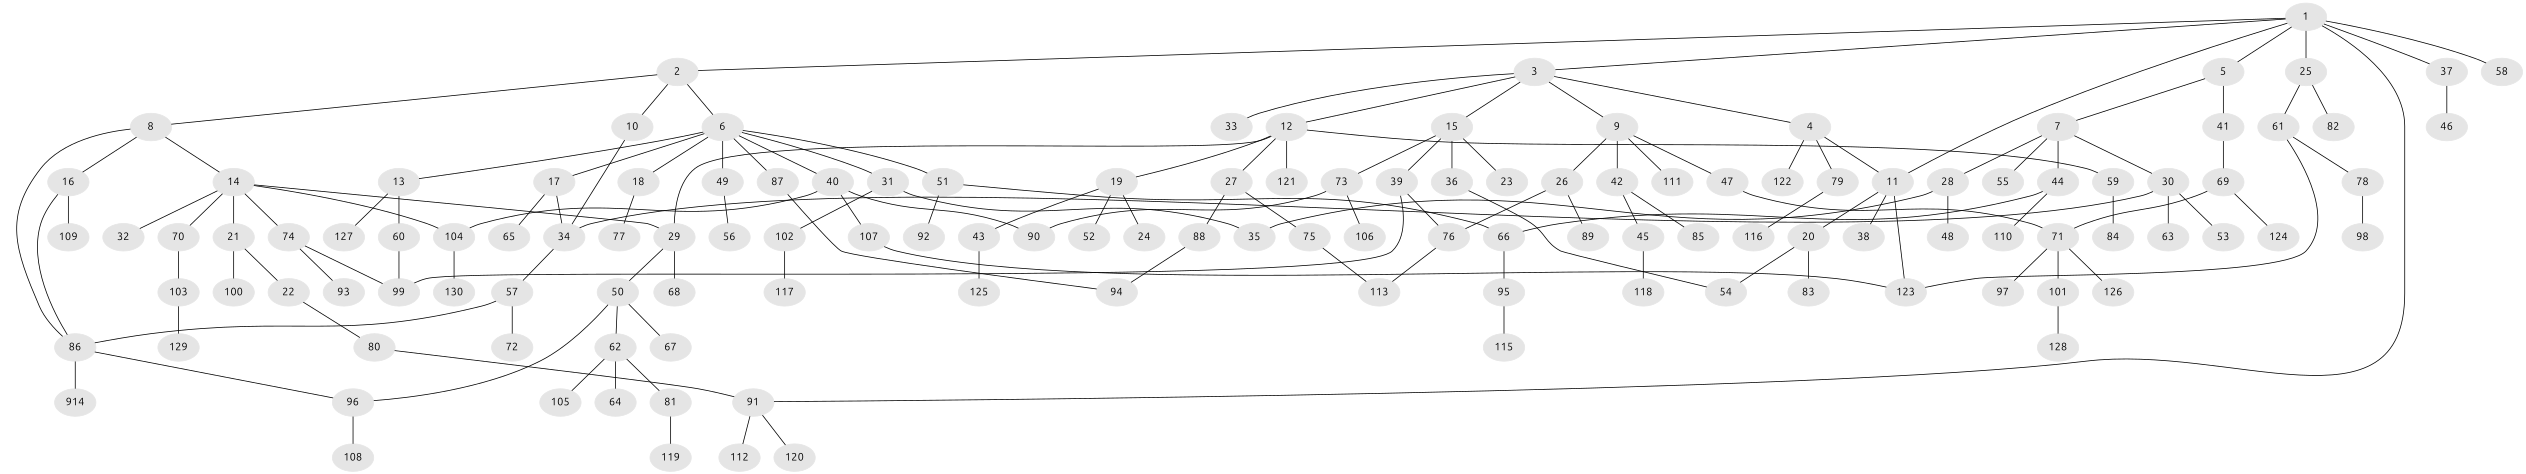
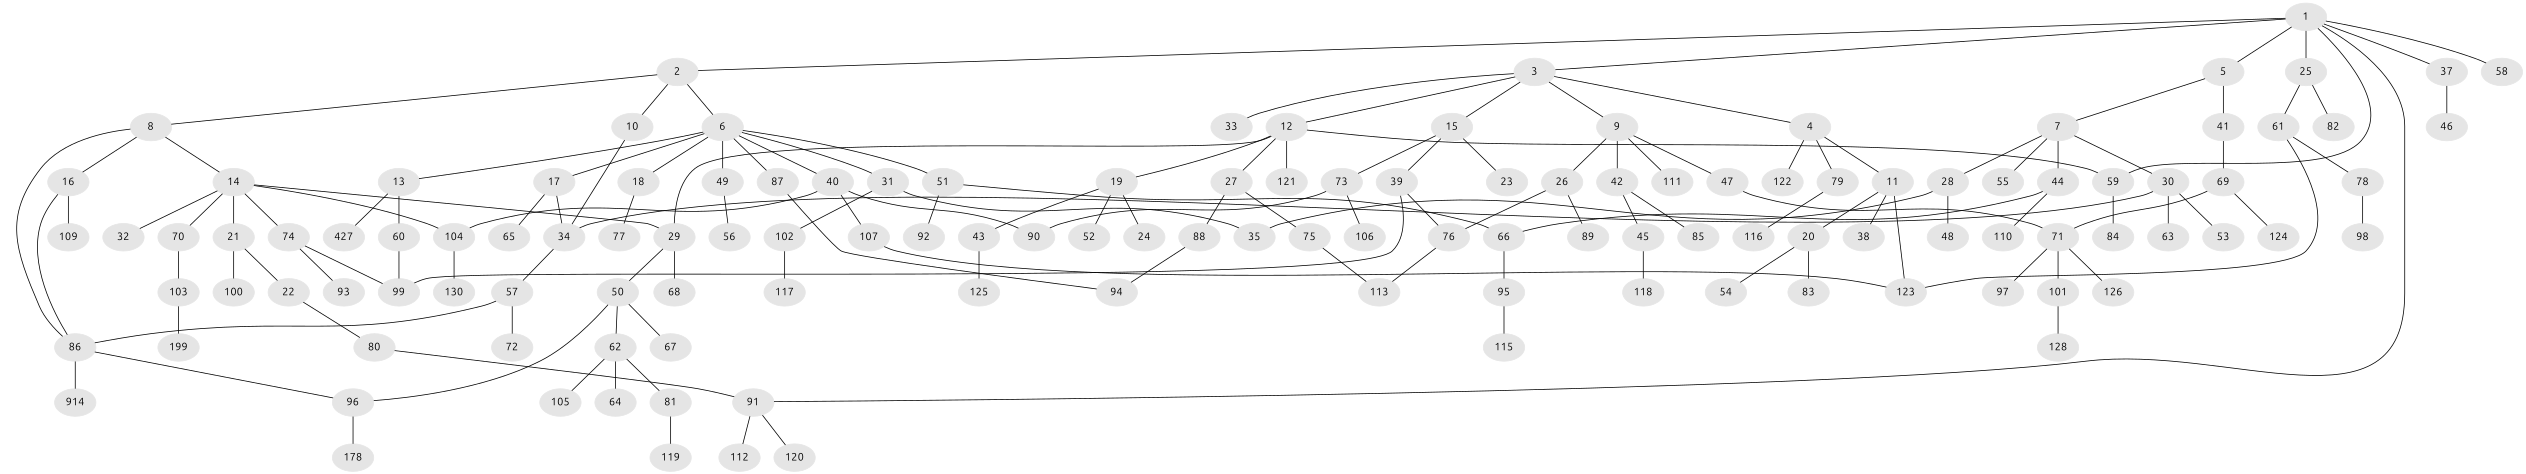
(2094, 88) -> (2312, 160)
(1452, 182) -> none
(344, 237) -> (344, 237)
(179, 347) -> (179, 347)
(353, 458) -> (353, 458)
